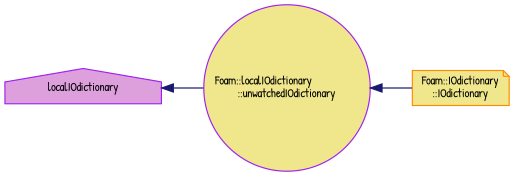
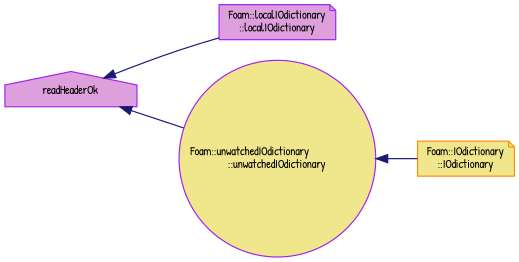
none -> (277, 22)
(83, 88) -> (71, 91)
(287, 88) -> (277, 159)
